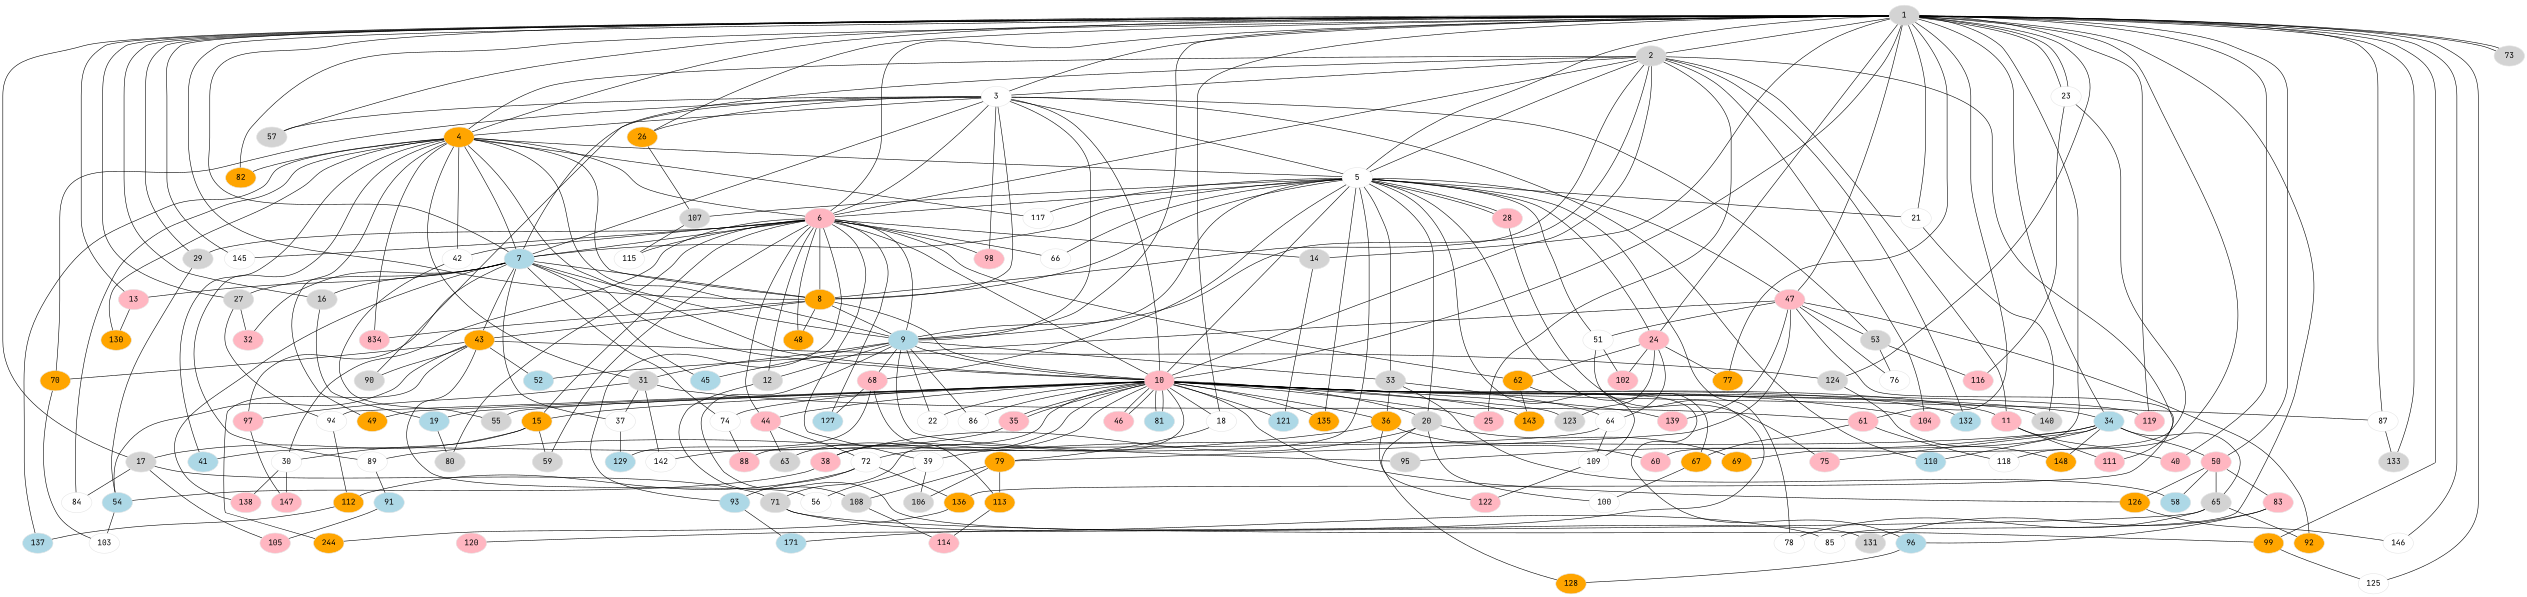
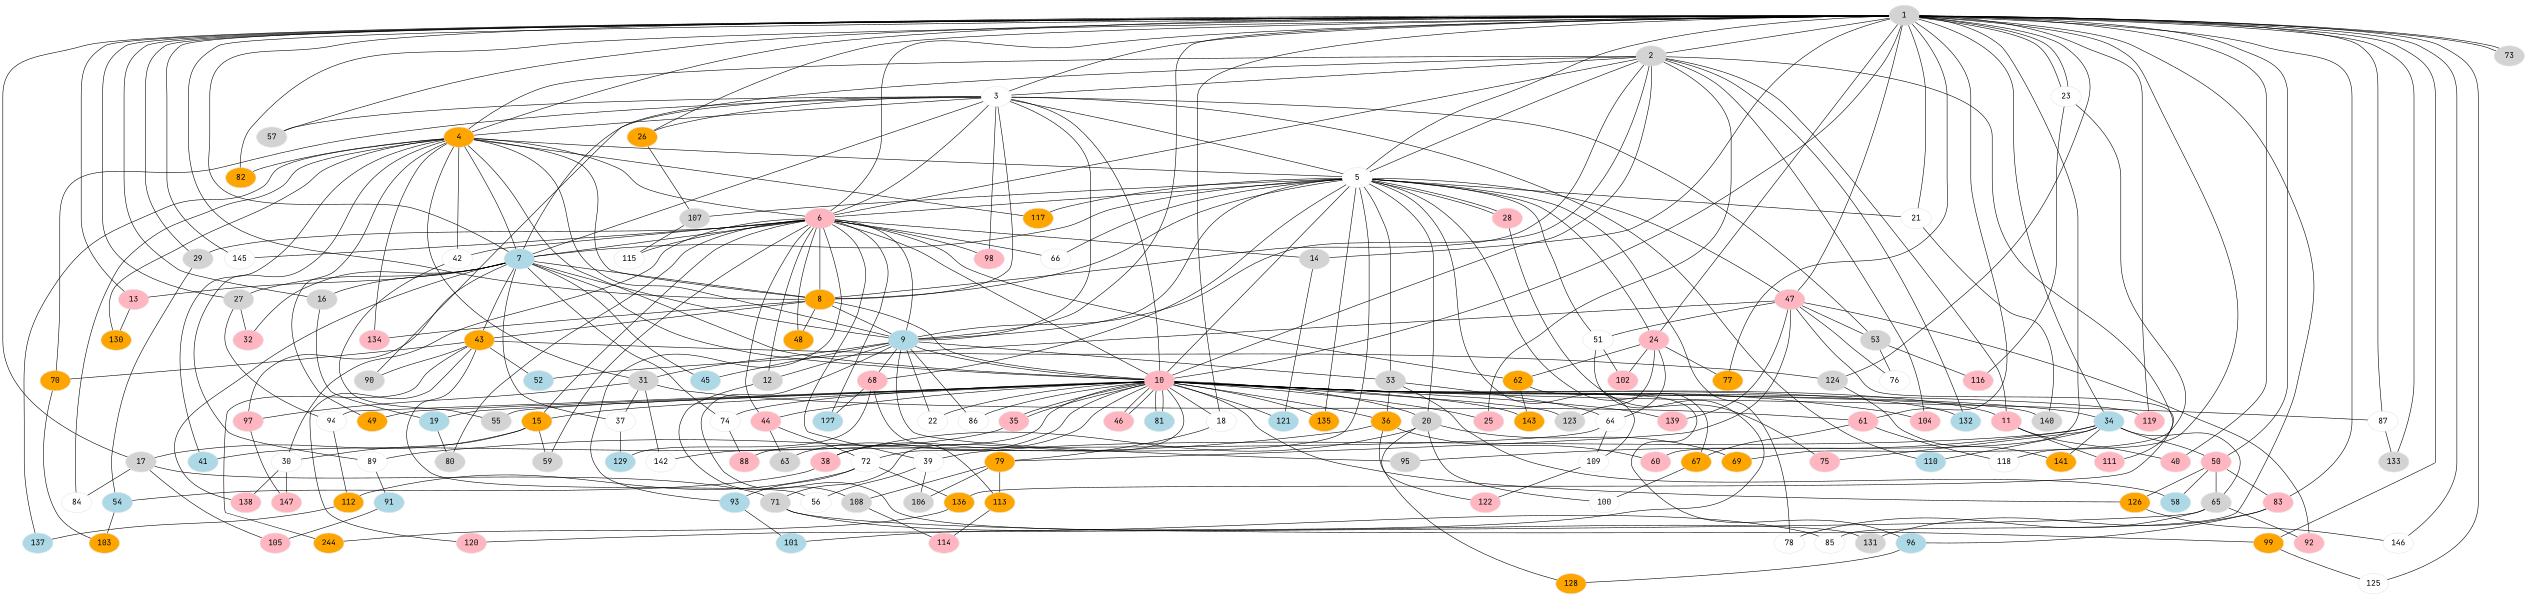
none -> (2350, 81)
(1038, 218) -> (1038, 218)
(374, 340) -> (374, 340)
(274, 404) -> (311, 437)
(2061, 462) -> (2061, 462)
(104, 543) -> (104, 543)
(791, 543) -> (791, 543)
(2309, 543) -> (2309, 543)
